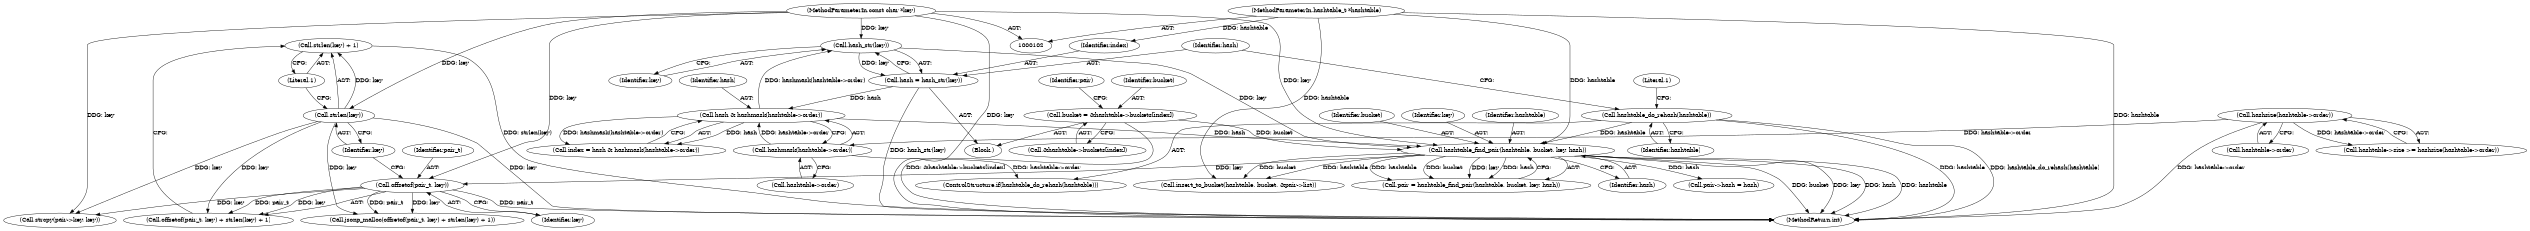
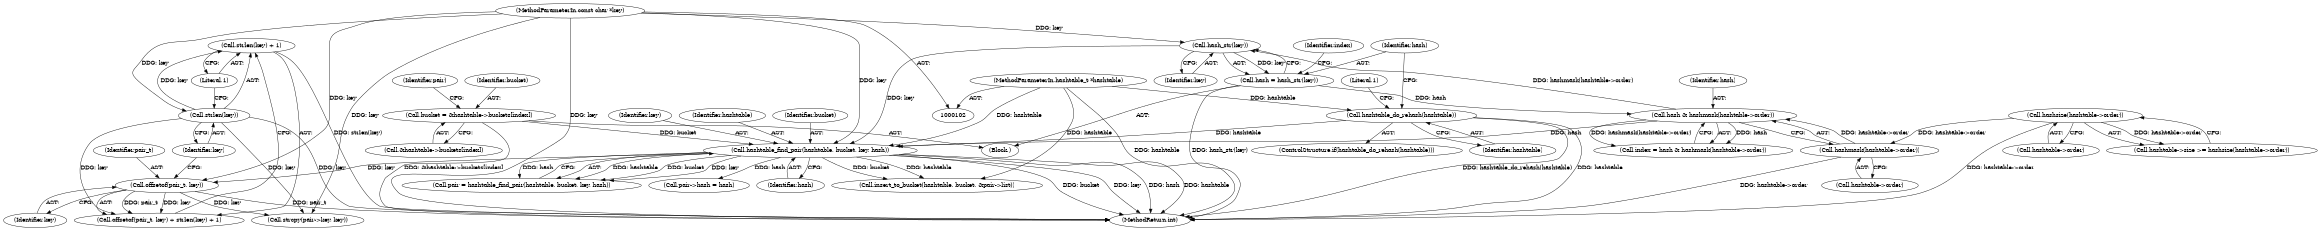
(1207, 29) -> (1230, 98)
(1032, 63) -> (1326, 63)
(902, 158) -> (1520, 211)
none -> (299, 159)
(412, 220) -> none
